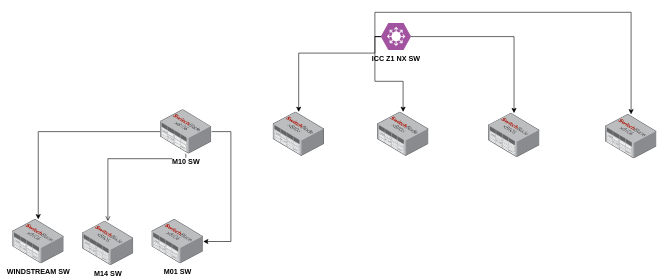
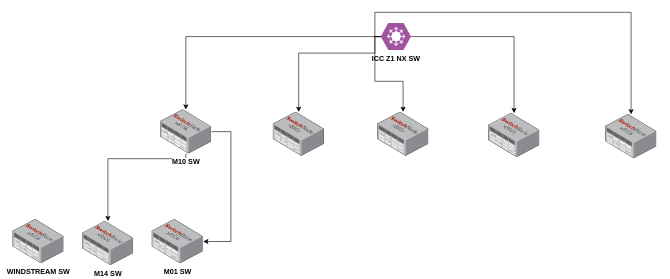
none -> (279, 37)
(98, 132) -> none
(108, 217) -> (108, 215)
